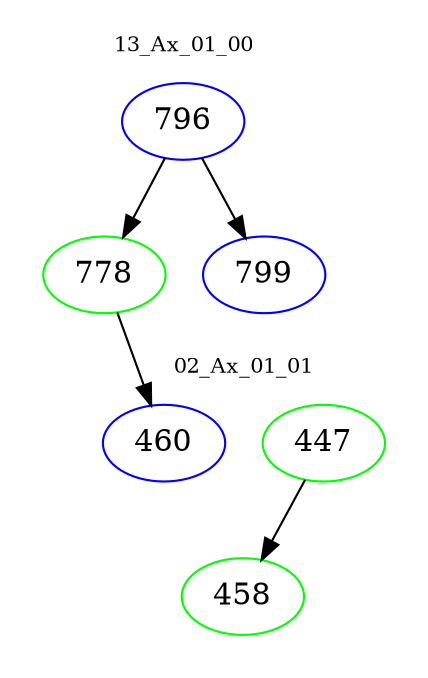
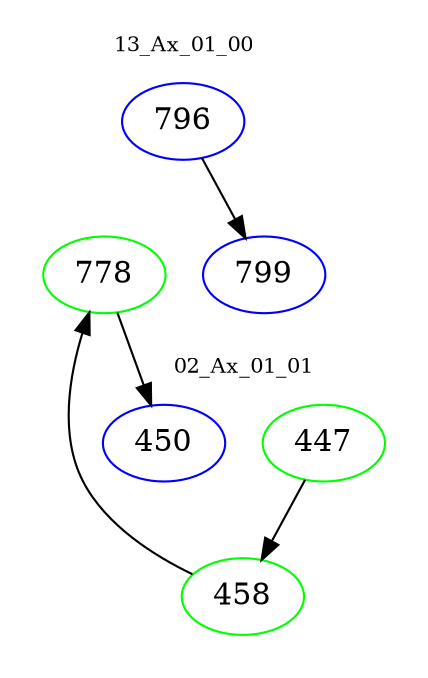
(149, 188) -> (72, 450)
(164, 443) -> (164, 443)
